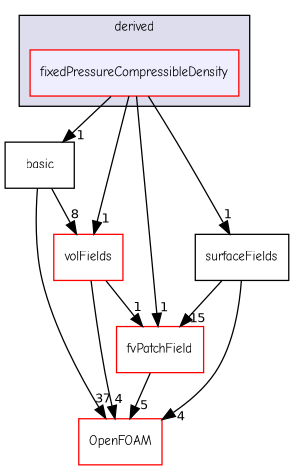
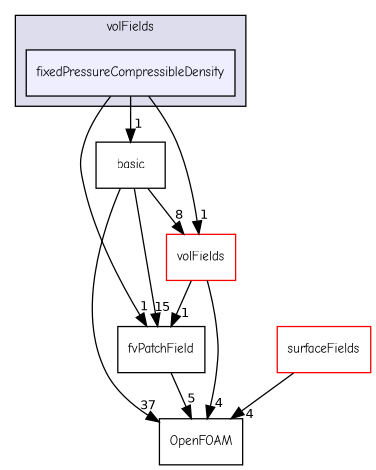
(134, 28) -> (131, 28)
(134, 73) -> (131, 73)
(187, 159) -> none
(242, 257) -> (324, 350)
(205, 299) -> (145, 251)
(160, 350) -> (161, 350)
(120, 442) -> (201, 442)
